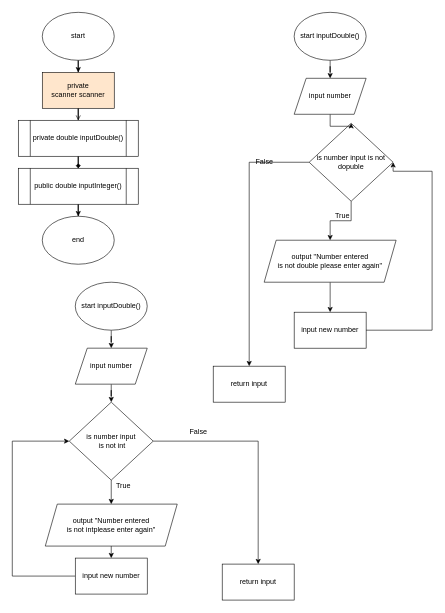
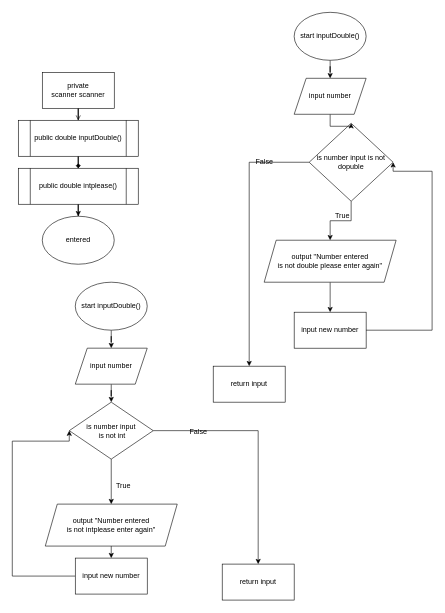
(78, 36) -> none
(78, 68) -> none
(78, 90) -> (78, 90)
(78, 138) -> (78, 138)
(78, 186) -> (78, 186)
(78, 240) -> (78, 240)
(111, 441) -> (111, 431)
